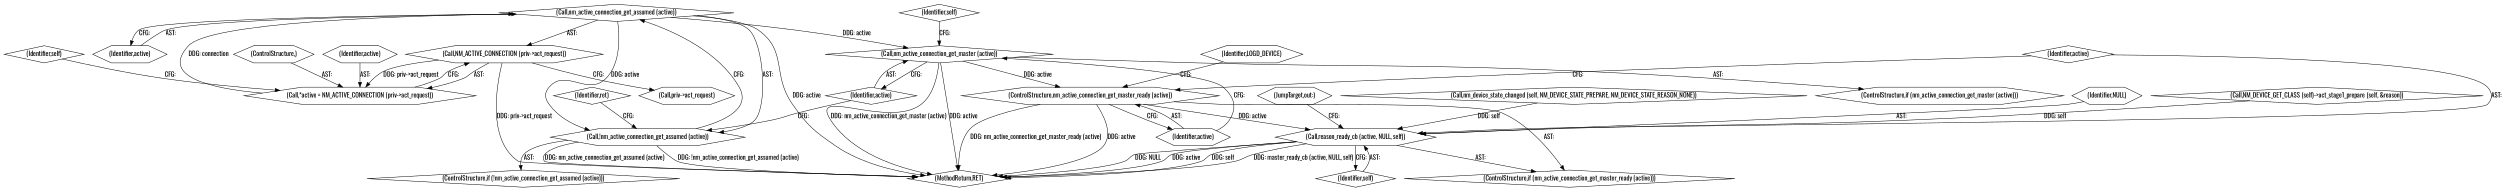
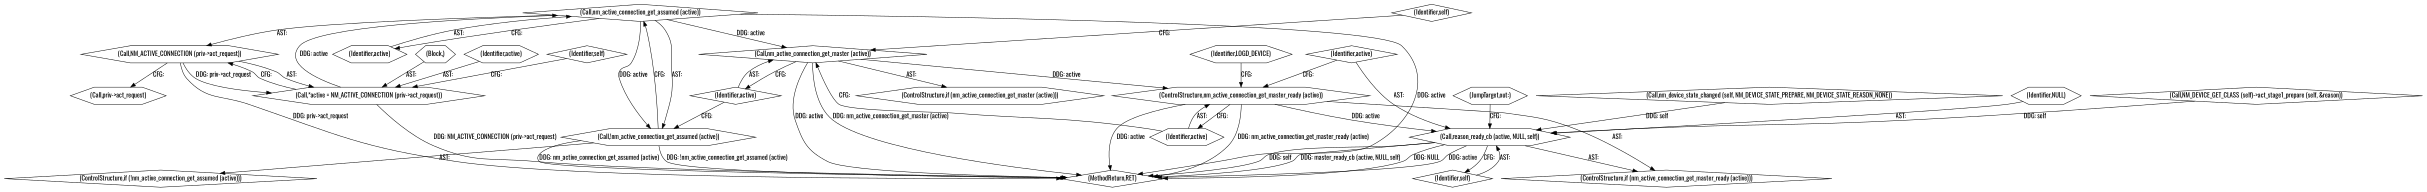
(209, 54) -> (314, 54)
(274, 54) -> (435, 54)
(592, 96) -> none
none -> (711, 170)
